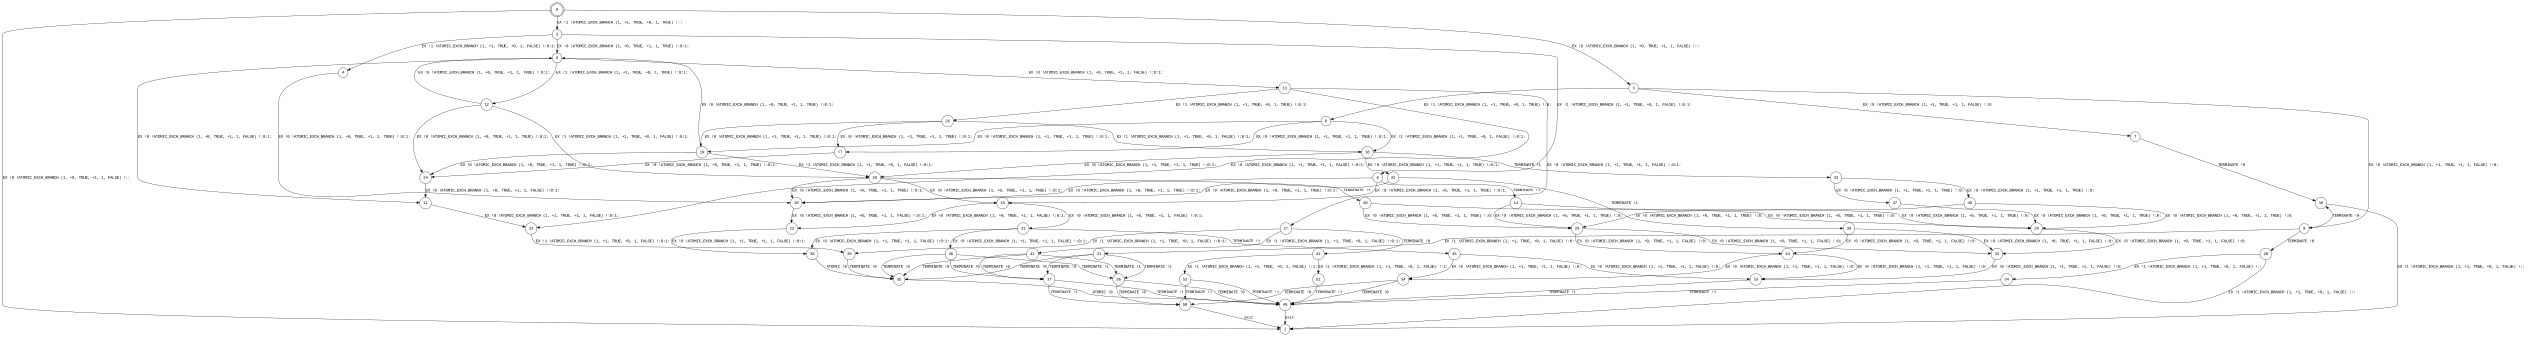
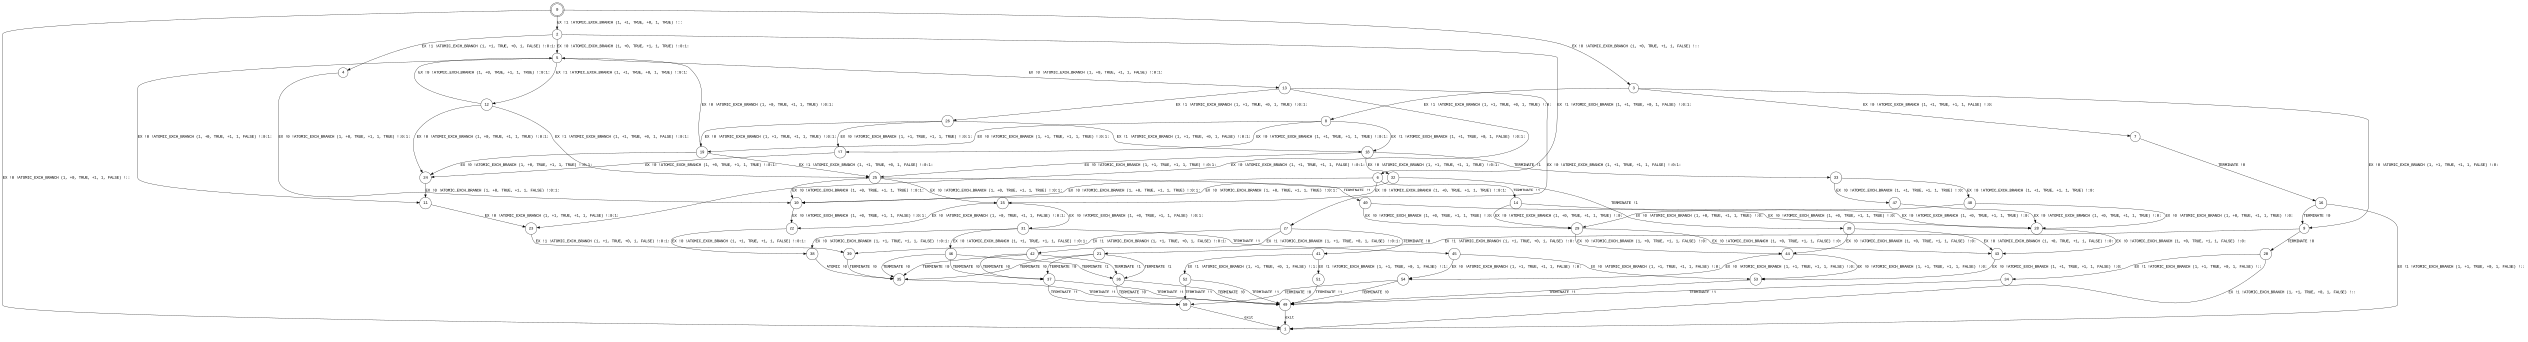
(2327, 223) -> (2306, 211)
(1103, 292) -> (1103, 292)
